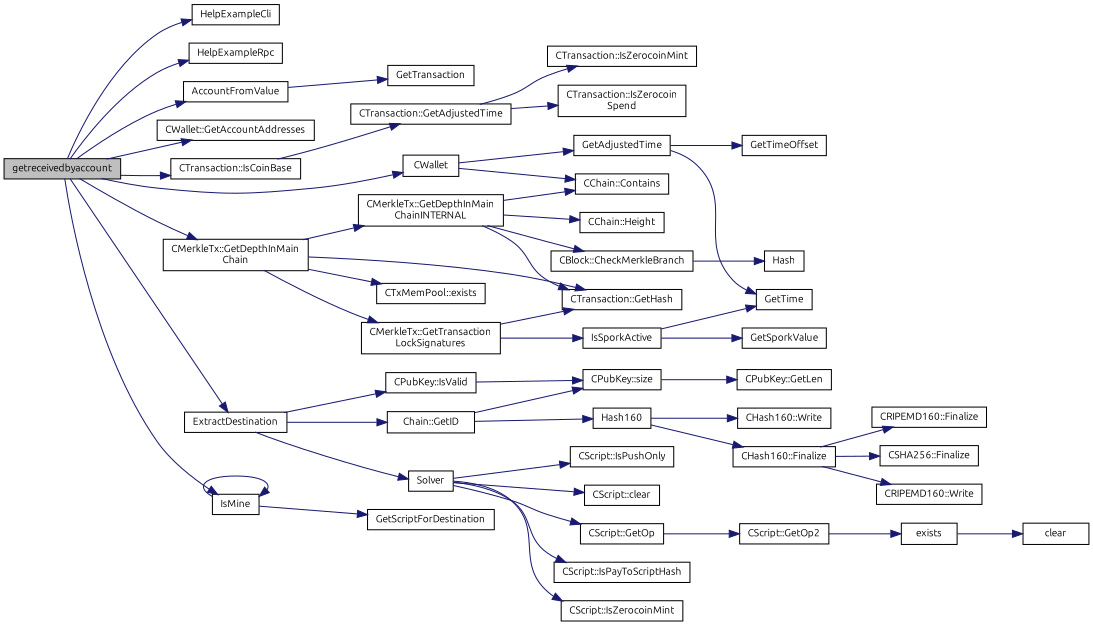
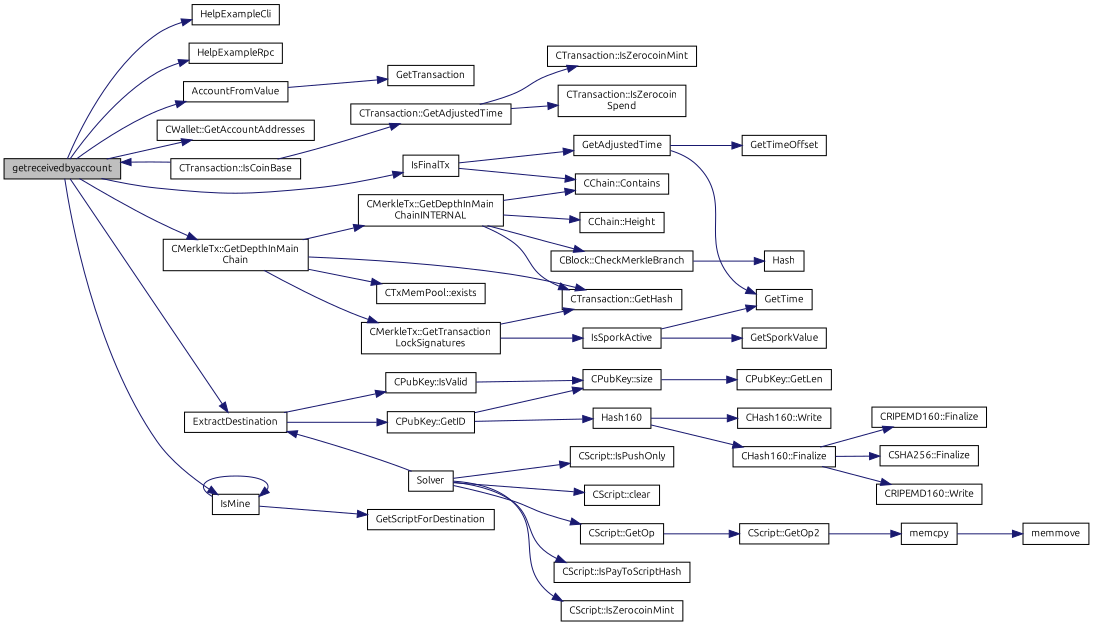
(431, 166) -> (431, 166)
(141, 176) -> (151, 162)
(431, 422) -> (431, 422)
(326, 456) -> (355, 452)
(929, 534) -> (929, 534)
(1056, 534) -> (1056, 534)
